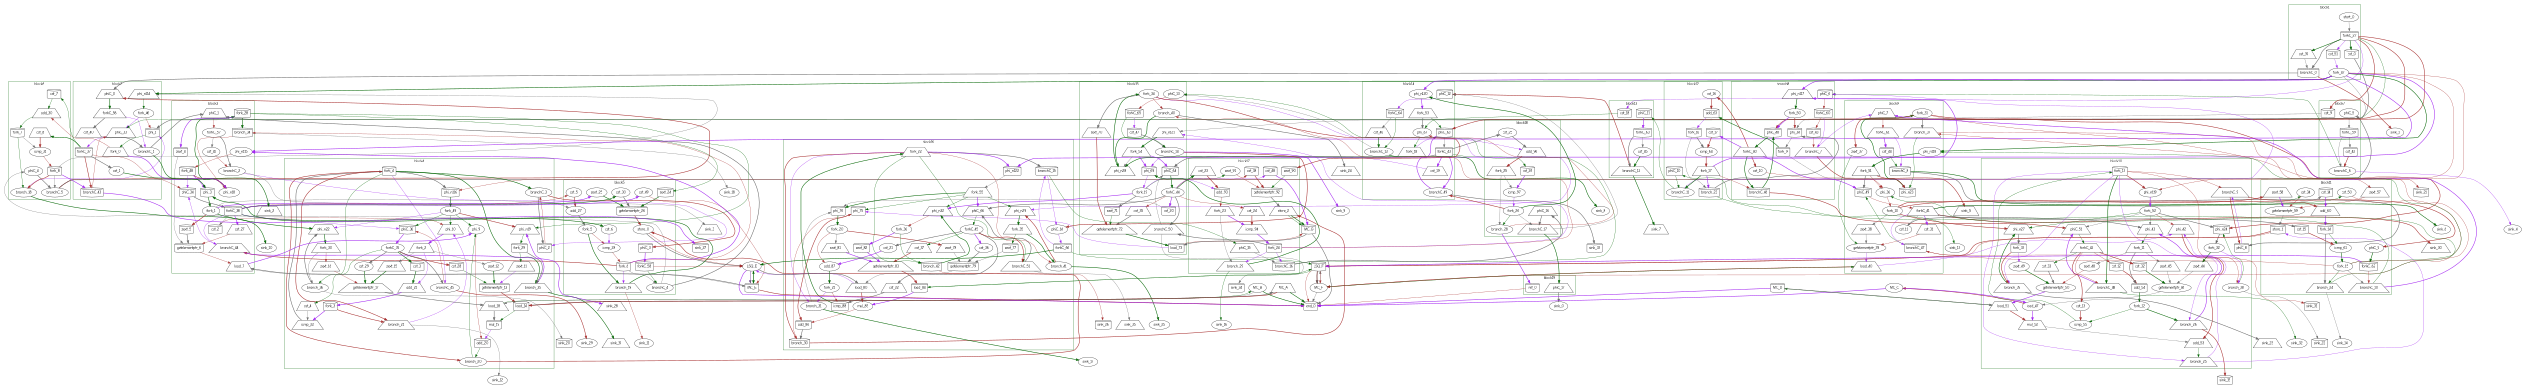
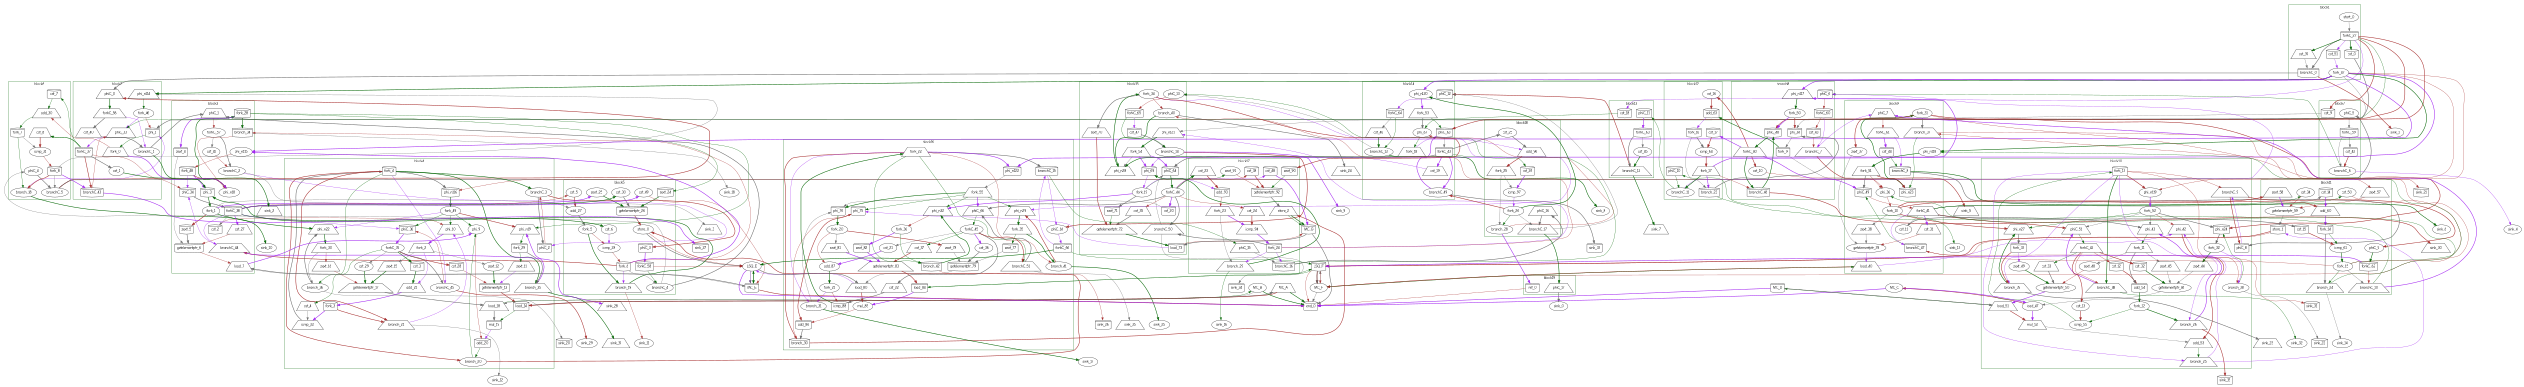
(1838, 200) -> (1838, 200)
(930, 238) -> (930, 238)
(379, 257) -> (379, 257)
(474, 276) -> (474, 276)
